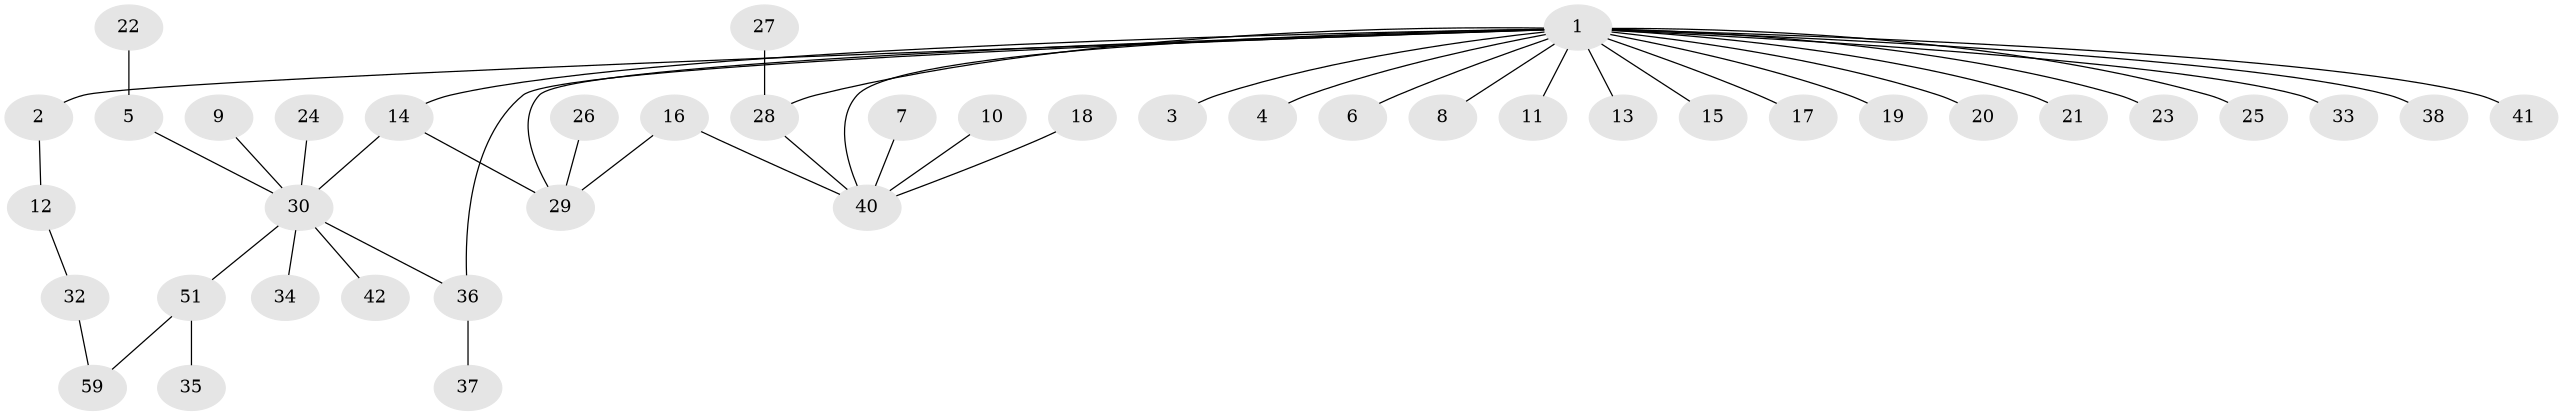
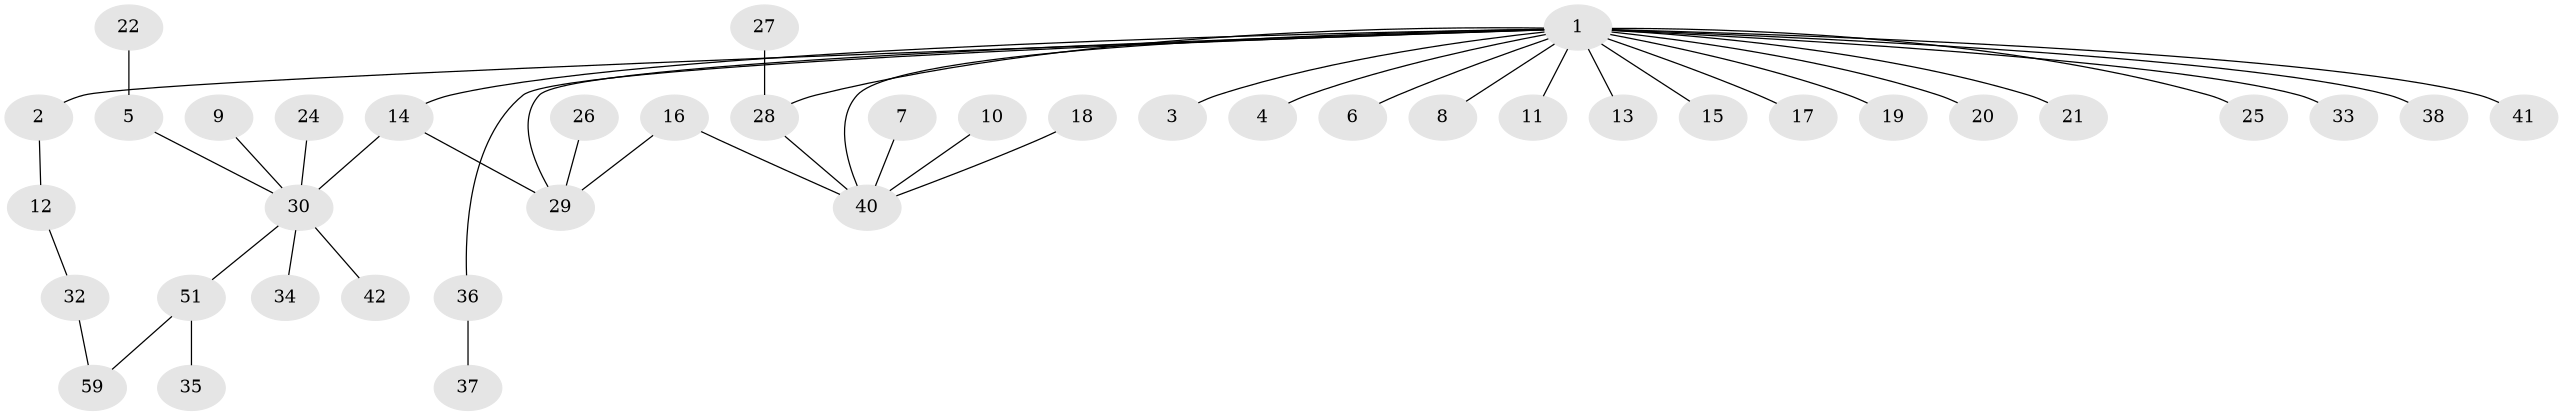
(2164, 118) -> none
(384, 253) -> none
